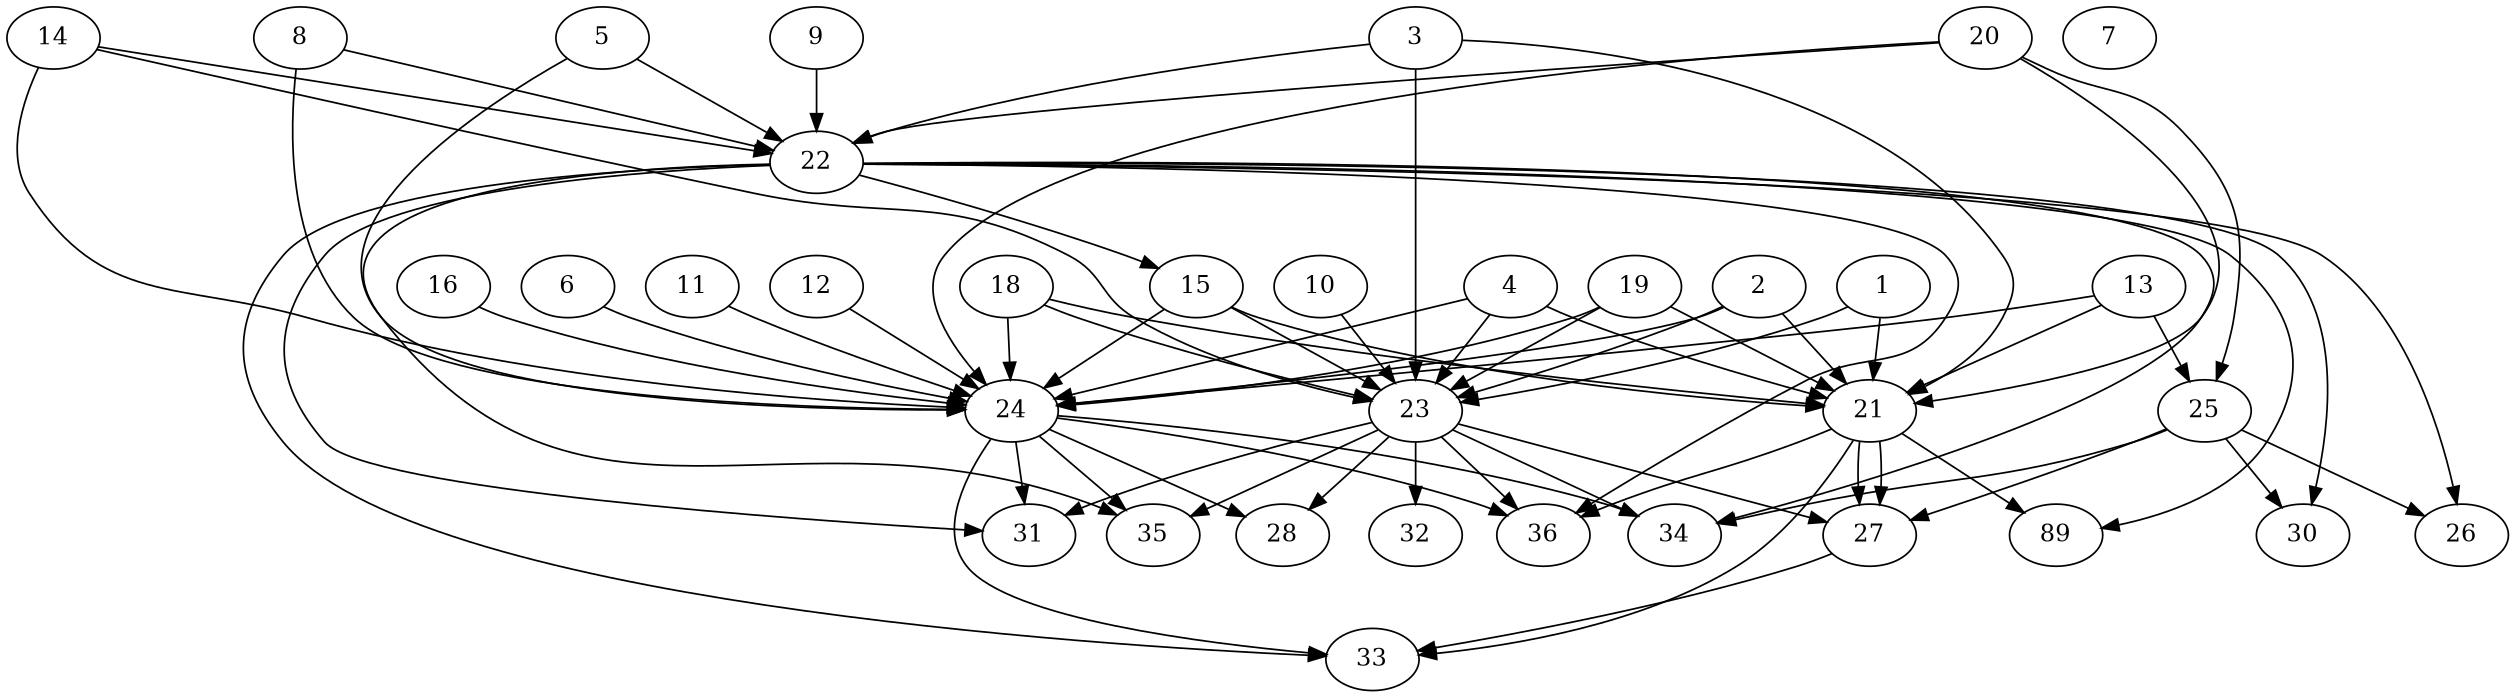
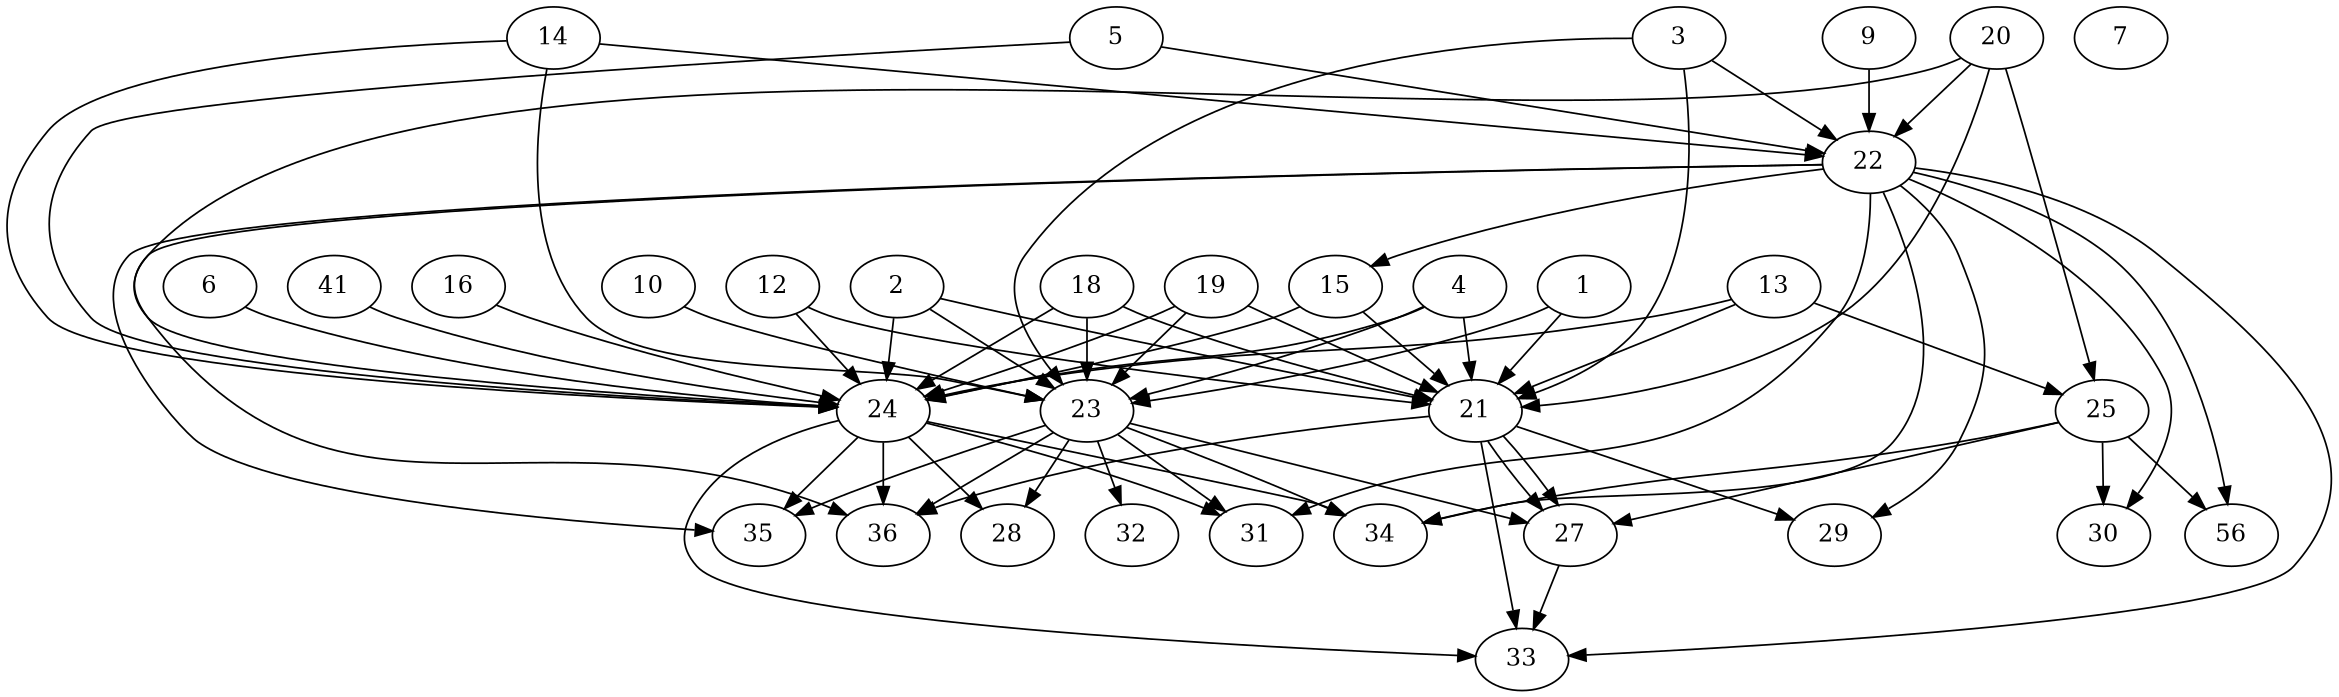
(300, 38) -> none
(692, 287) -> (334, 287)
(1325, 359) -> none
none -> (1169, 374)
(2056, 535) -> (1834, 535)
(2462, 535) -> (2232, 535)
